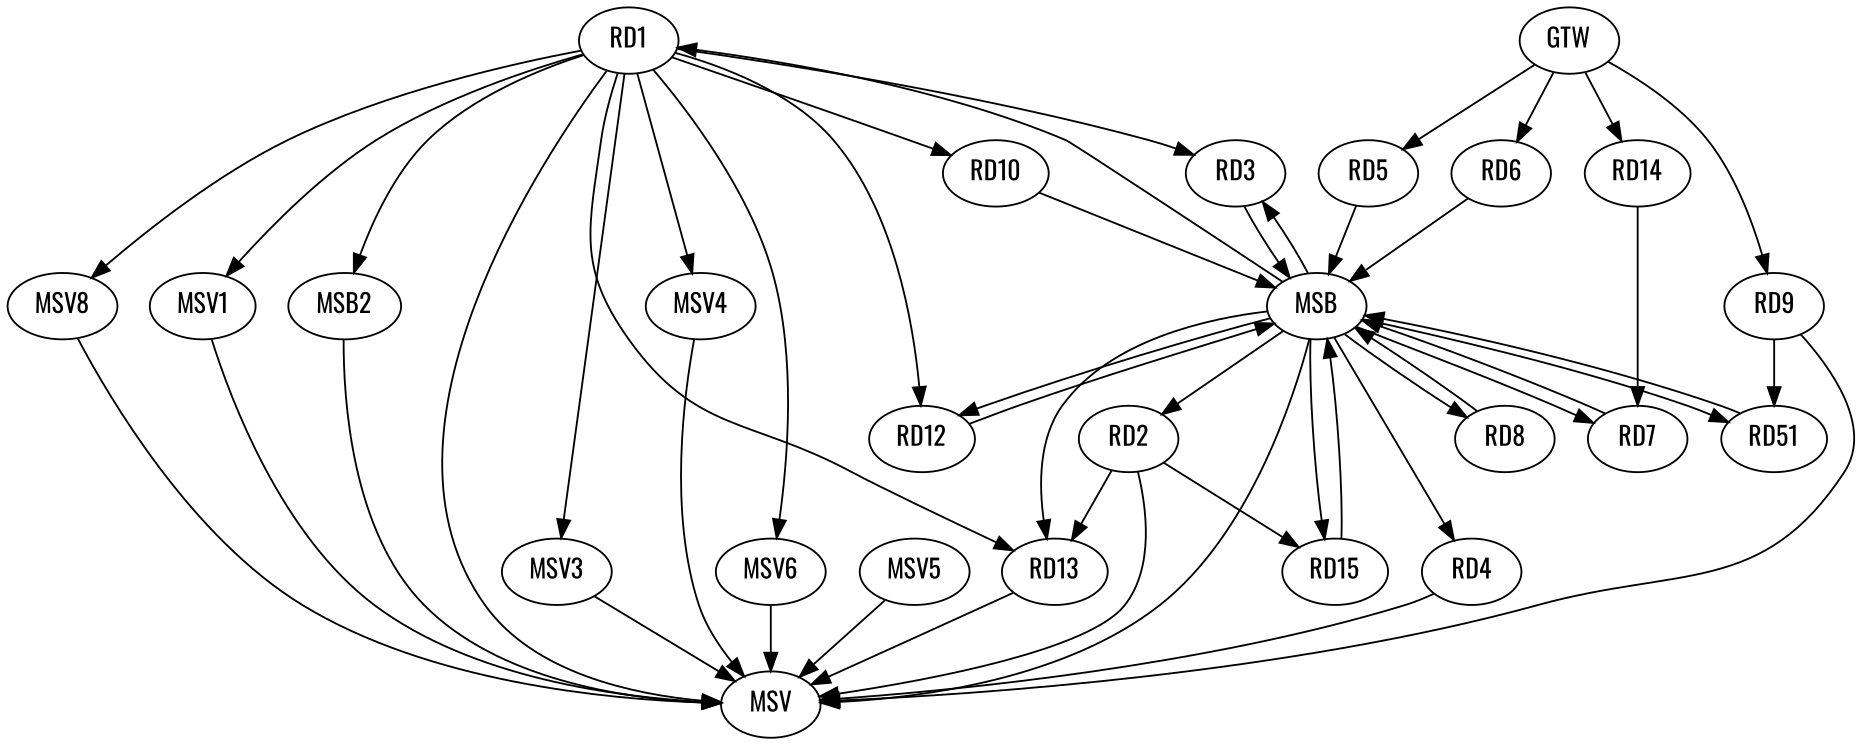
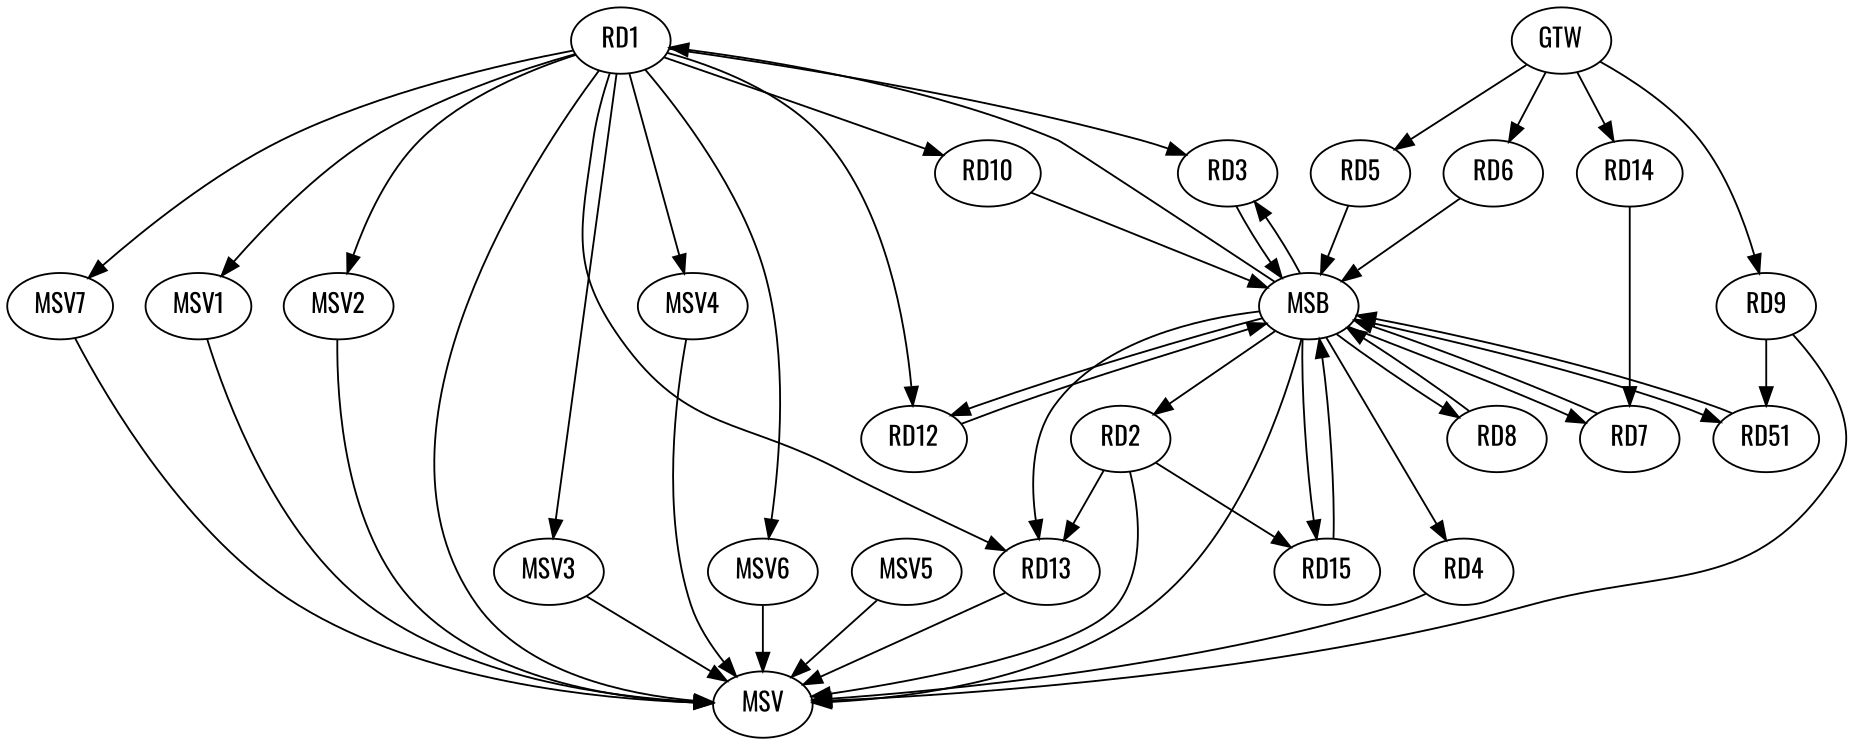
(63, 306) -> (60, 306)
(345, 306) -> (339, 306)
